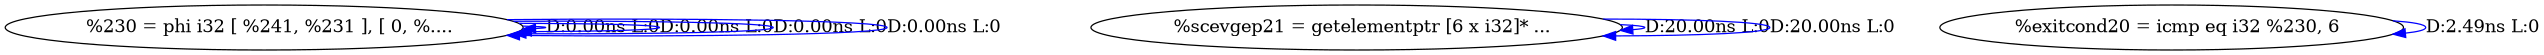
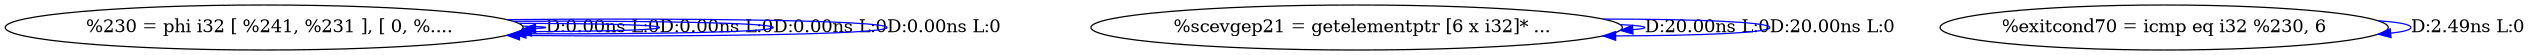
(2172, 28) -> (2164, 28)
